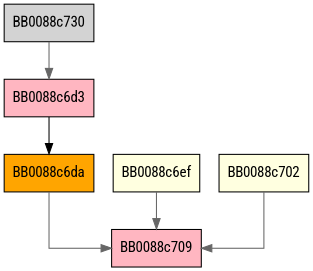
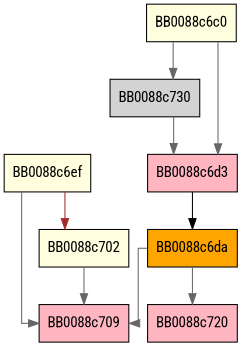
none -> (191, 23)
none -> (65, 205)
none -> (192, 323)
